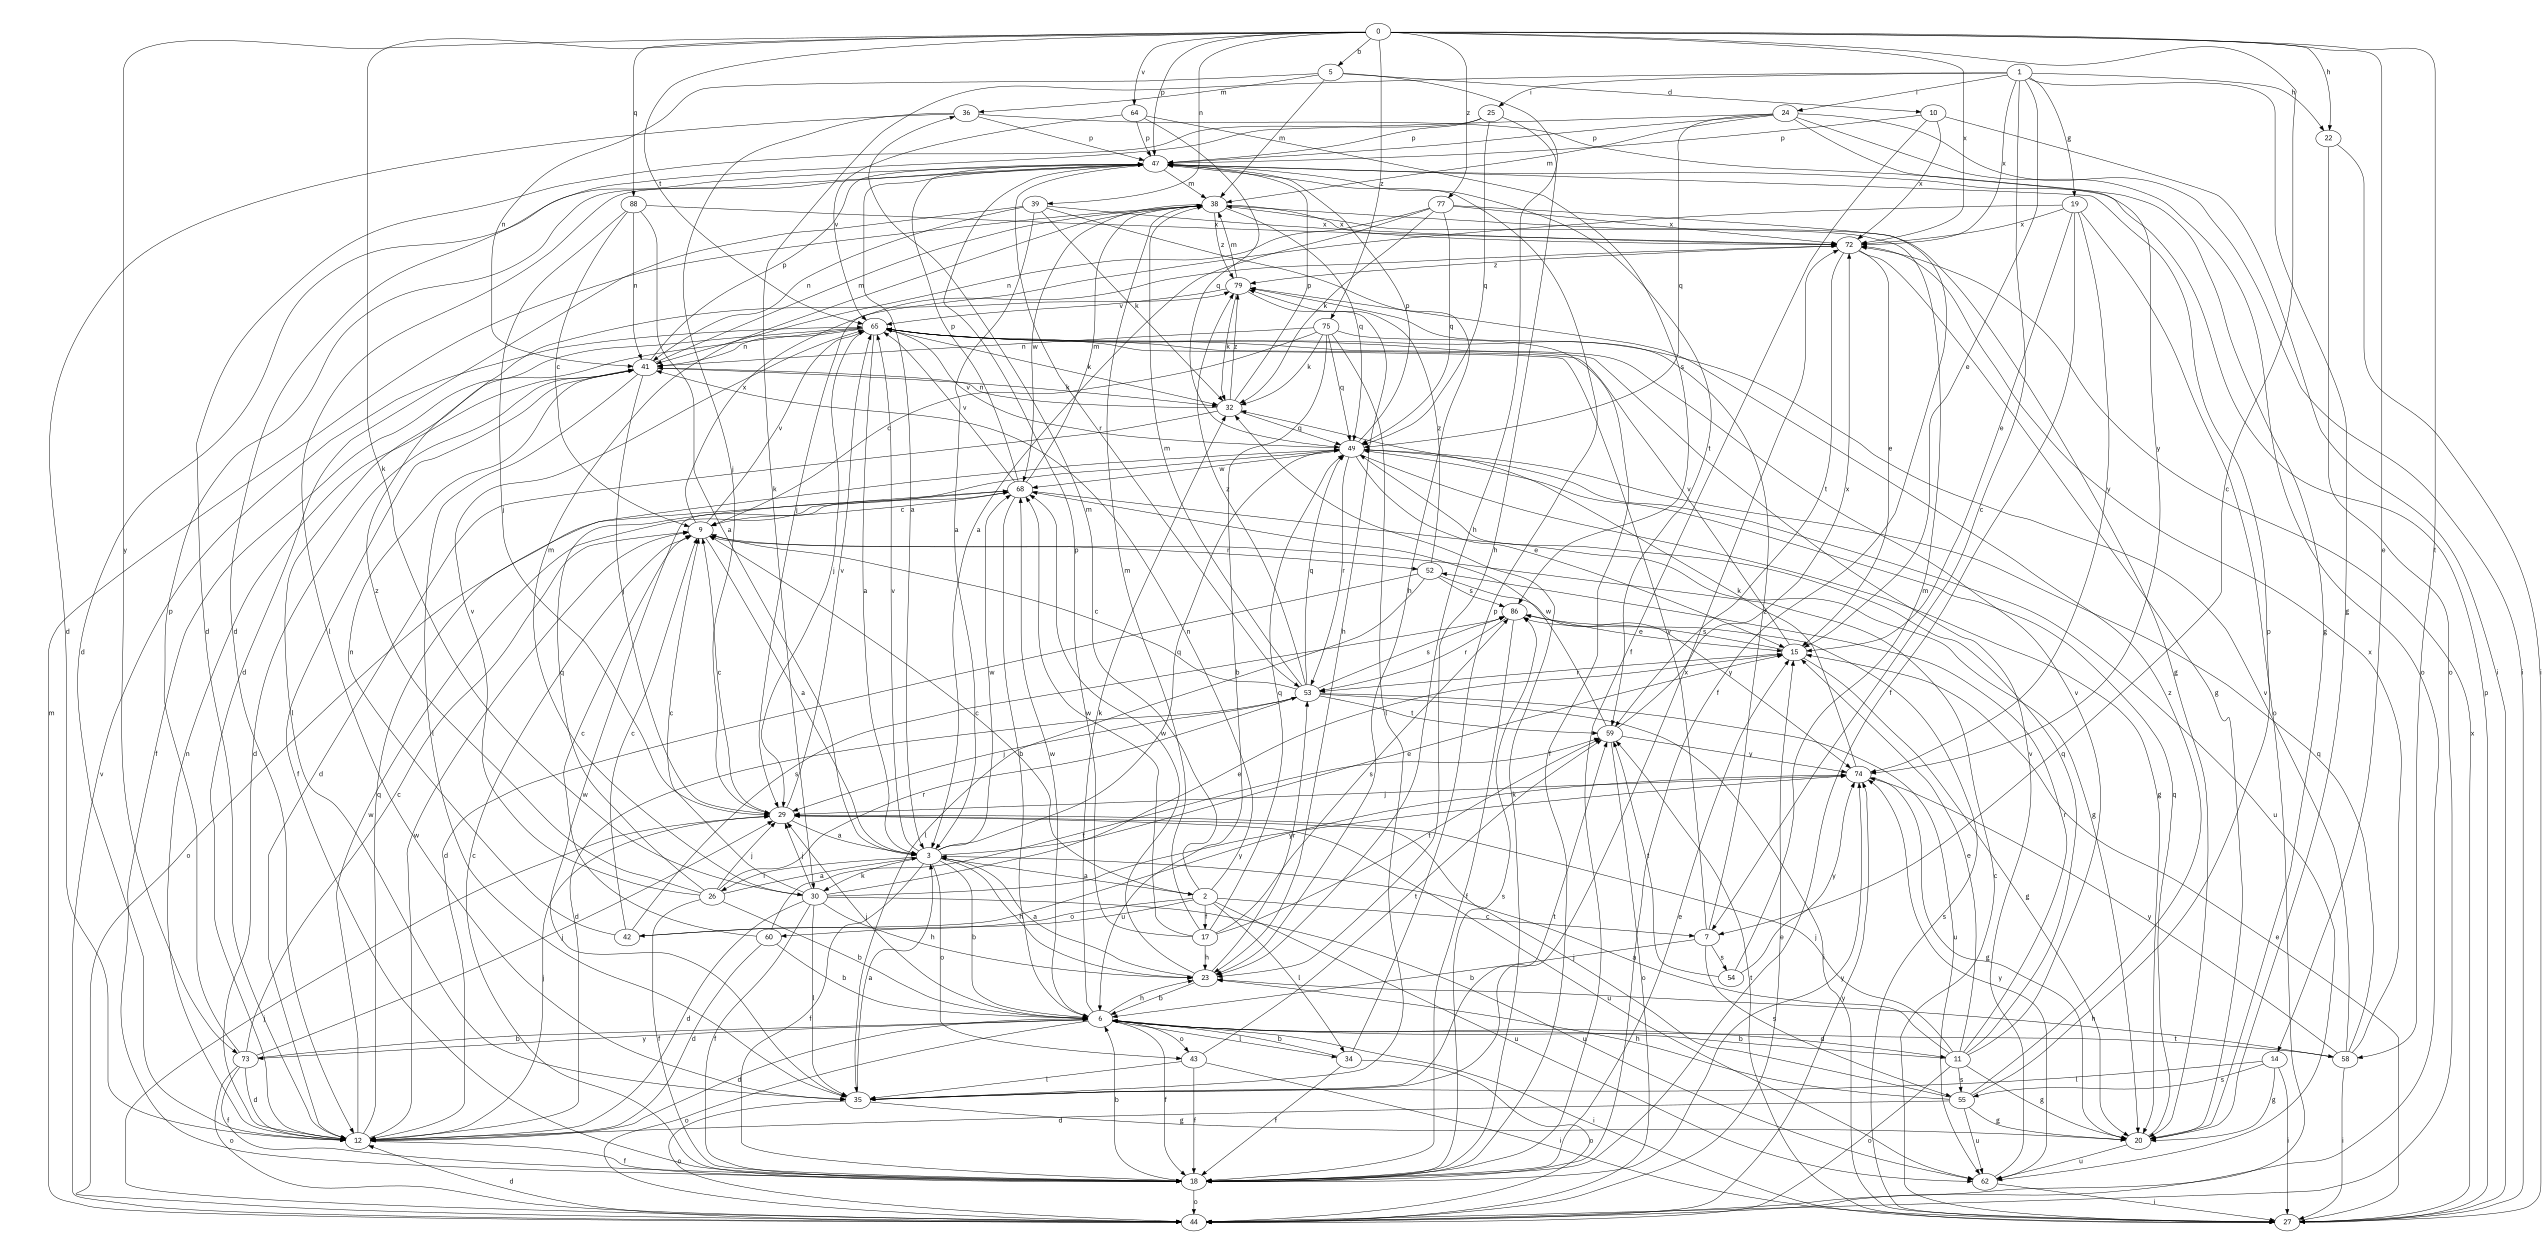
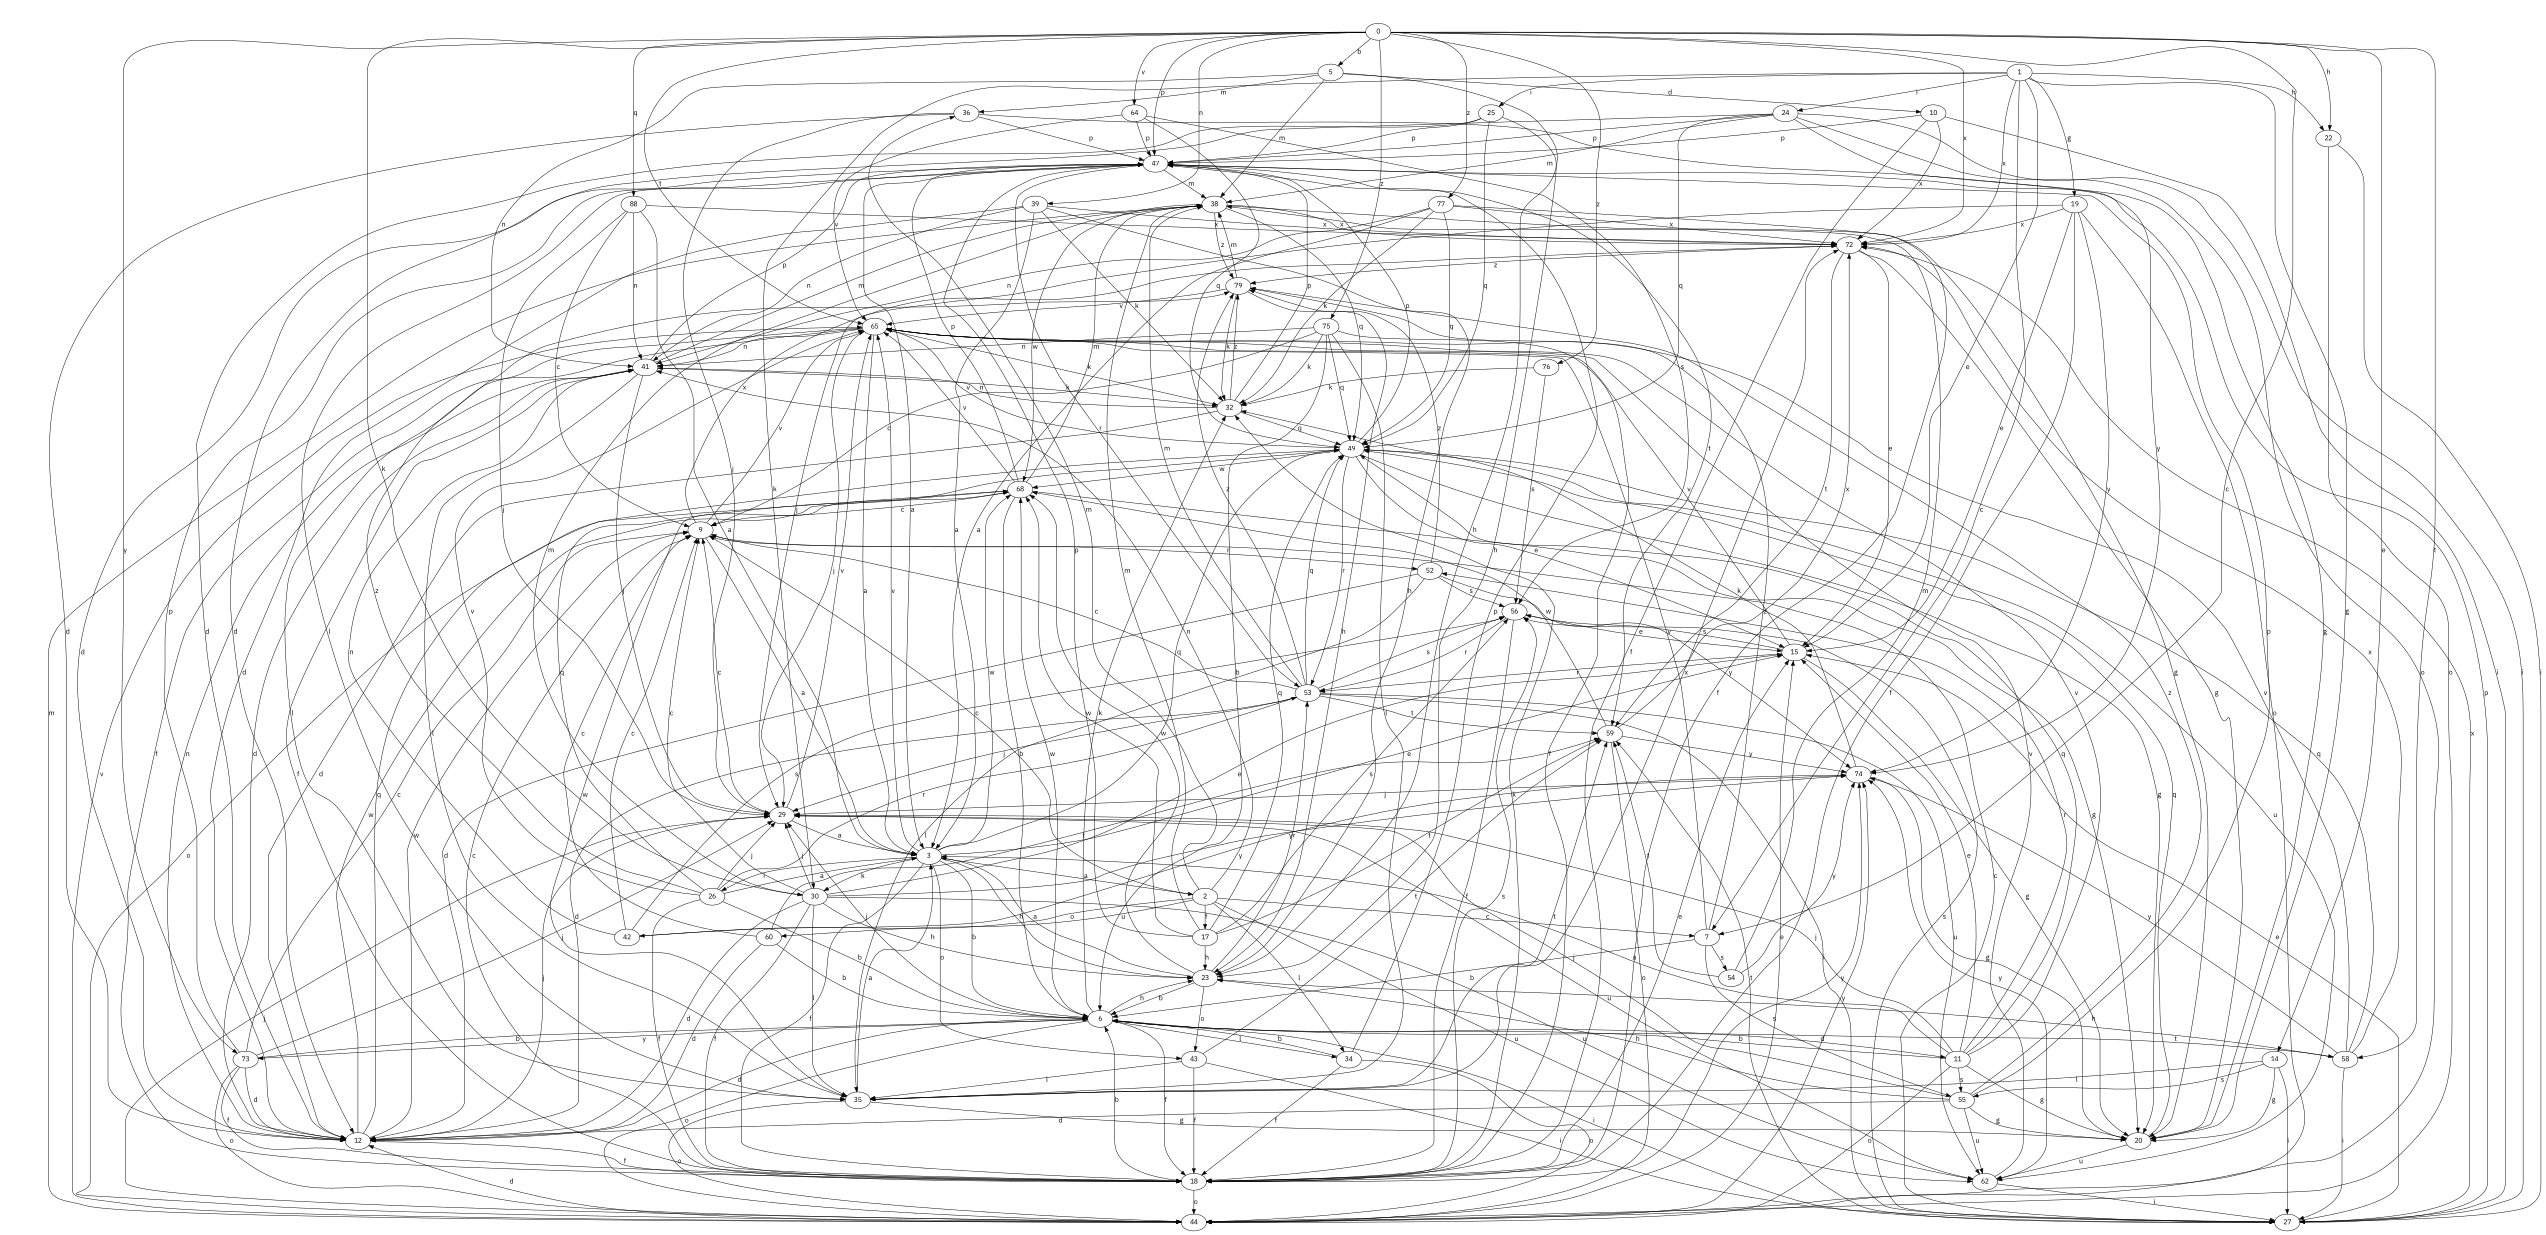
none -> (1546, 367)
(1514, 612) -> (1514, 612)
(1165, 1033) -> (1200, 1017)
